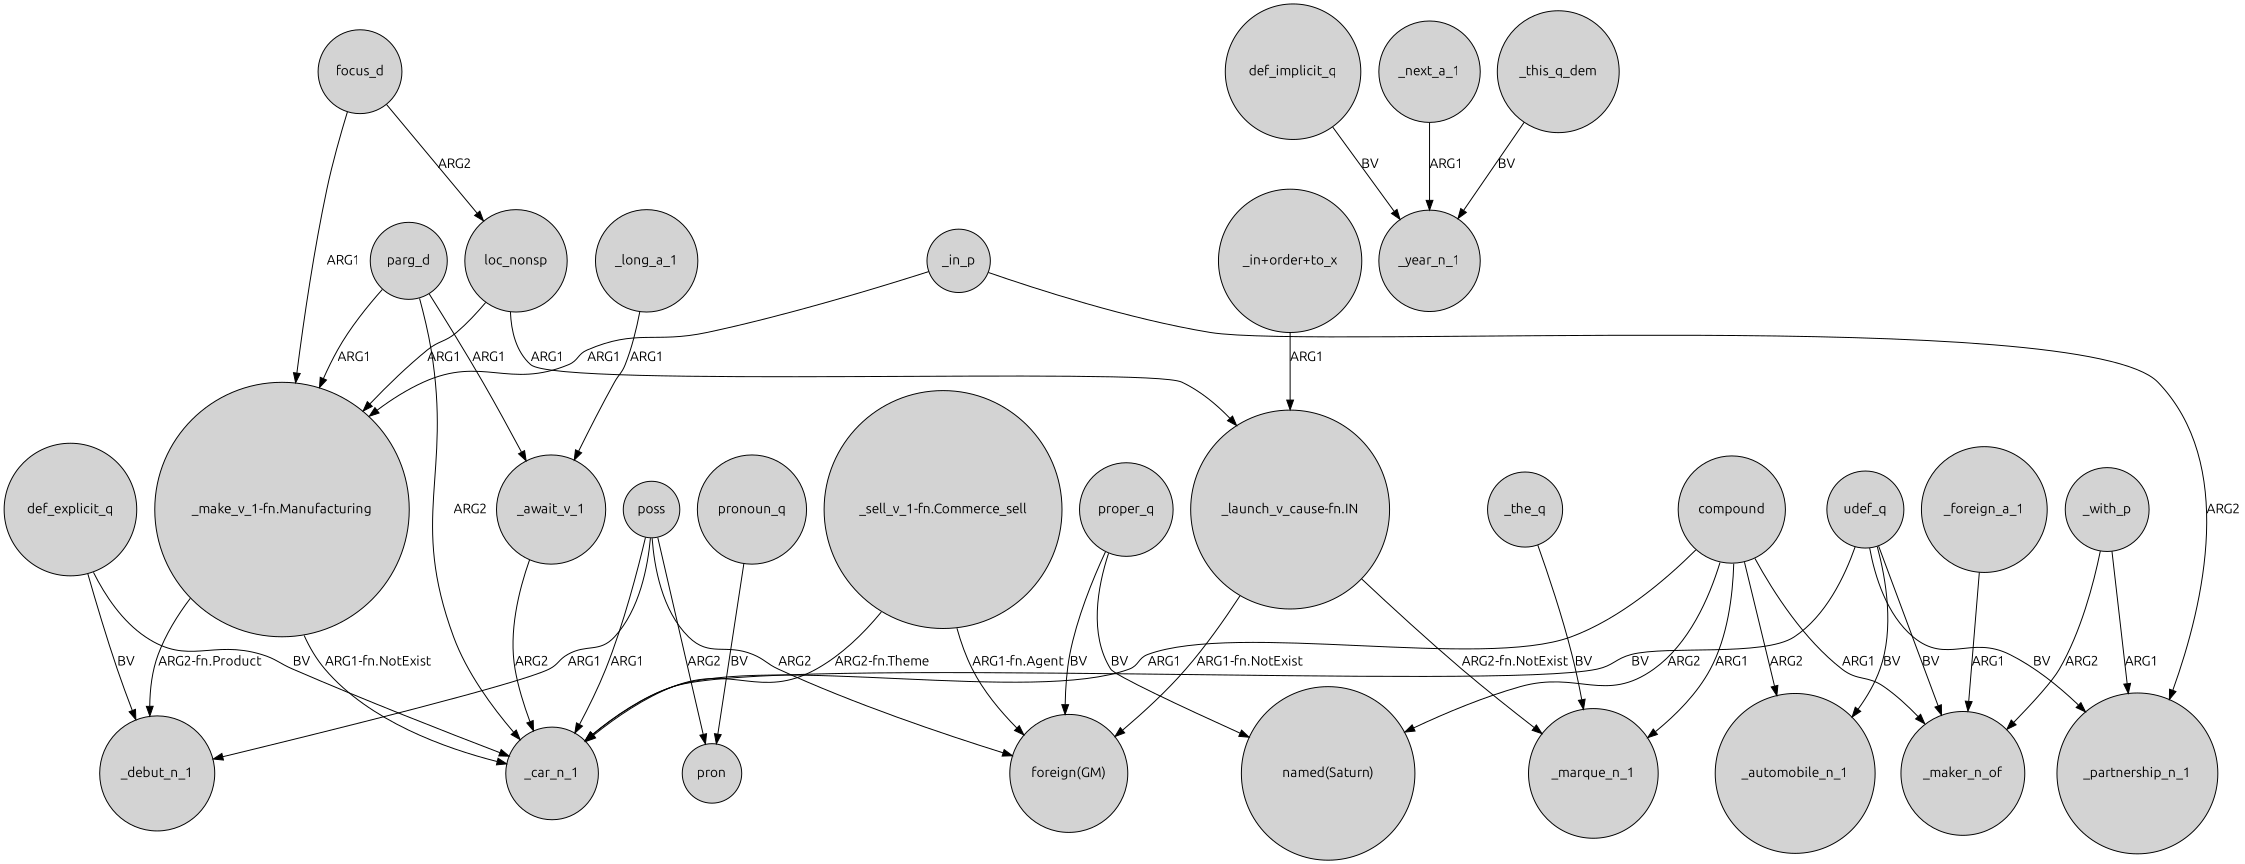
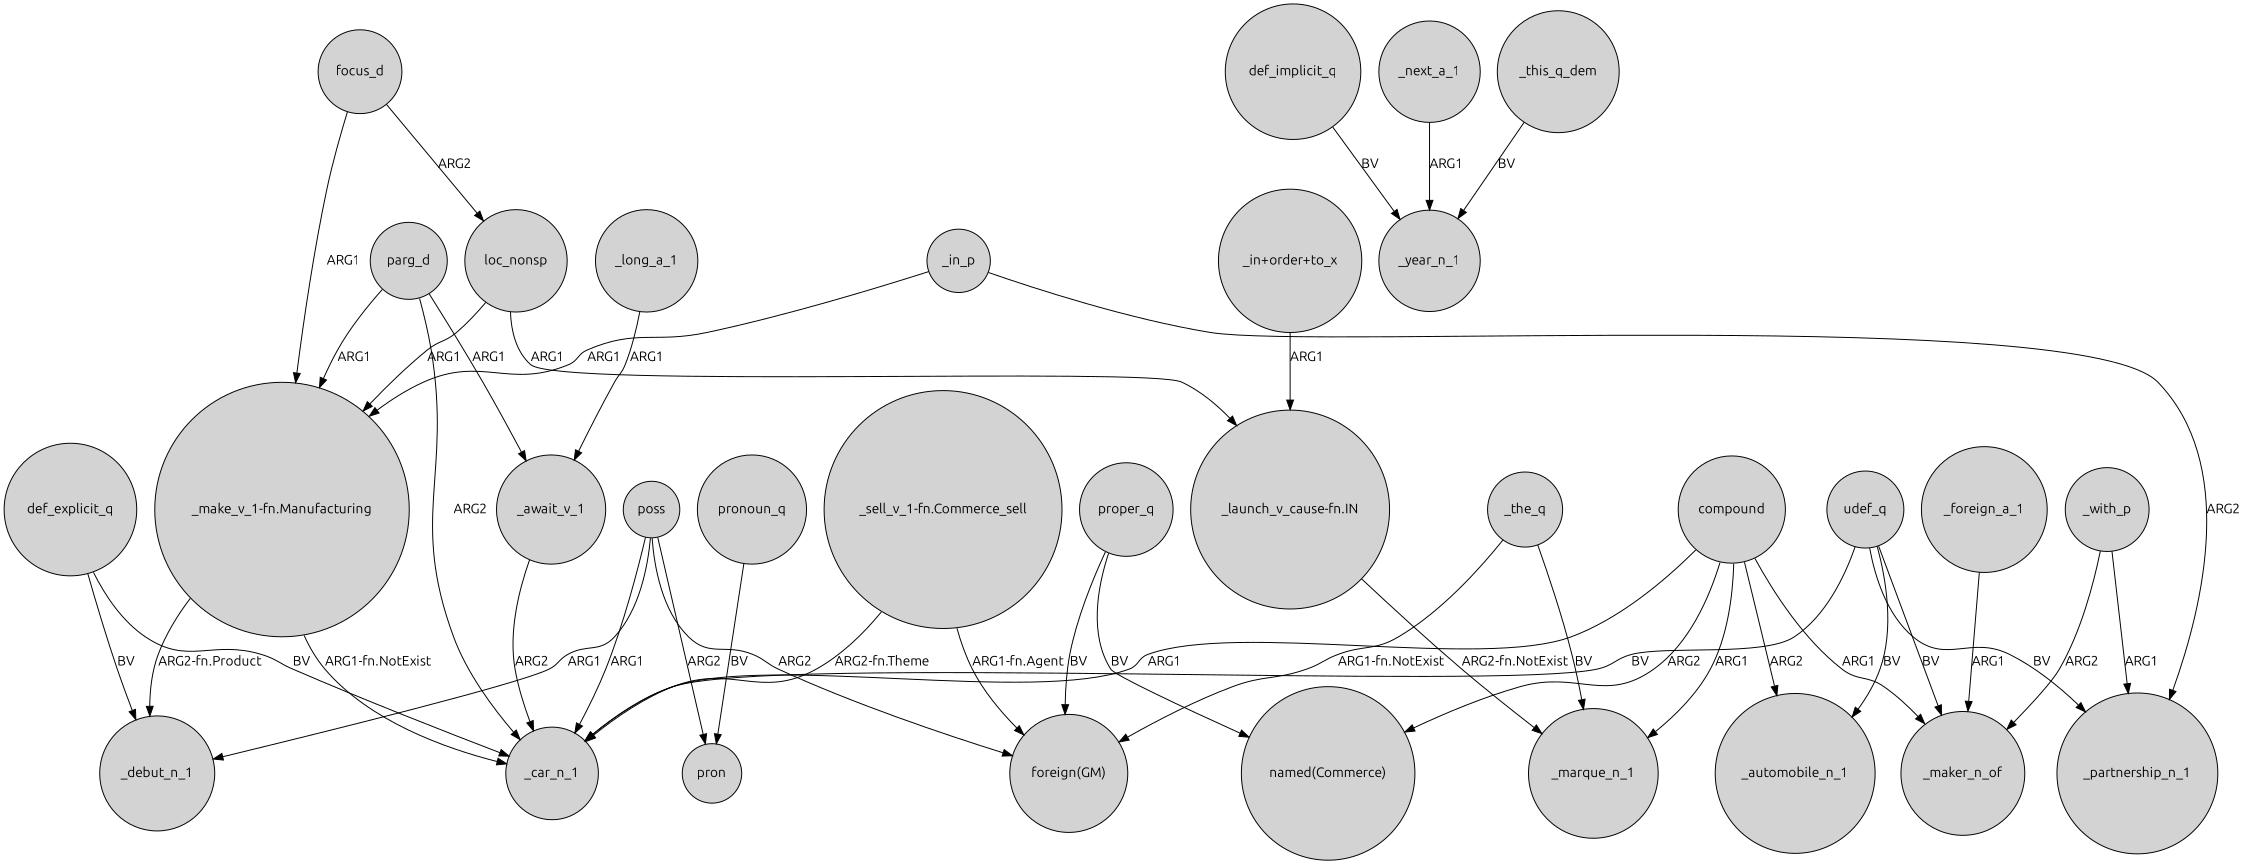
(1187, 668) -> (1329, 659)
(1328, 773) -> (1328, 773)
